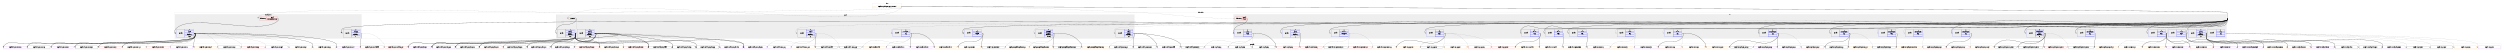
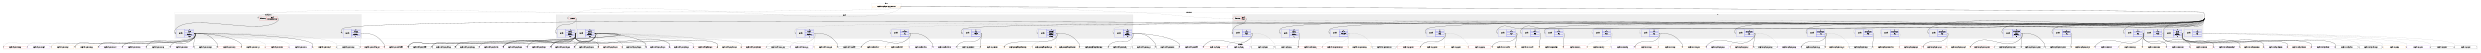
(587, 47) -> (705, 47)
(1360, 47) -> (1335, 47)
(1432, 47) -> none
